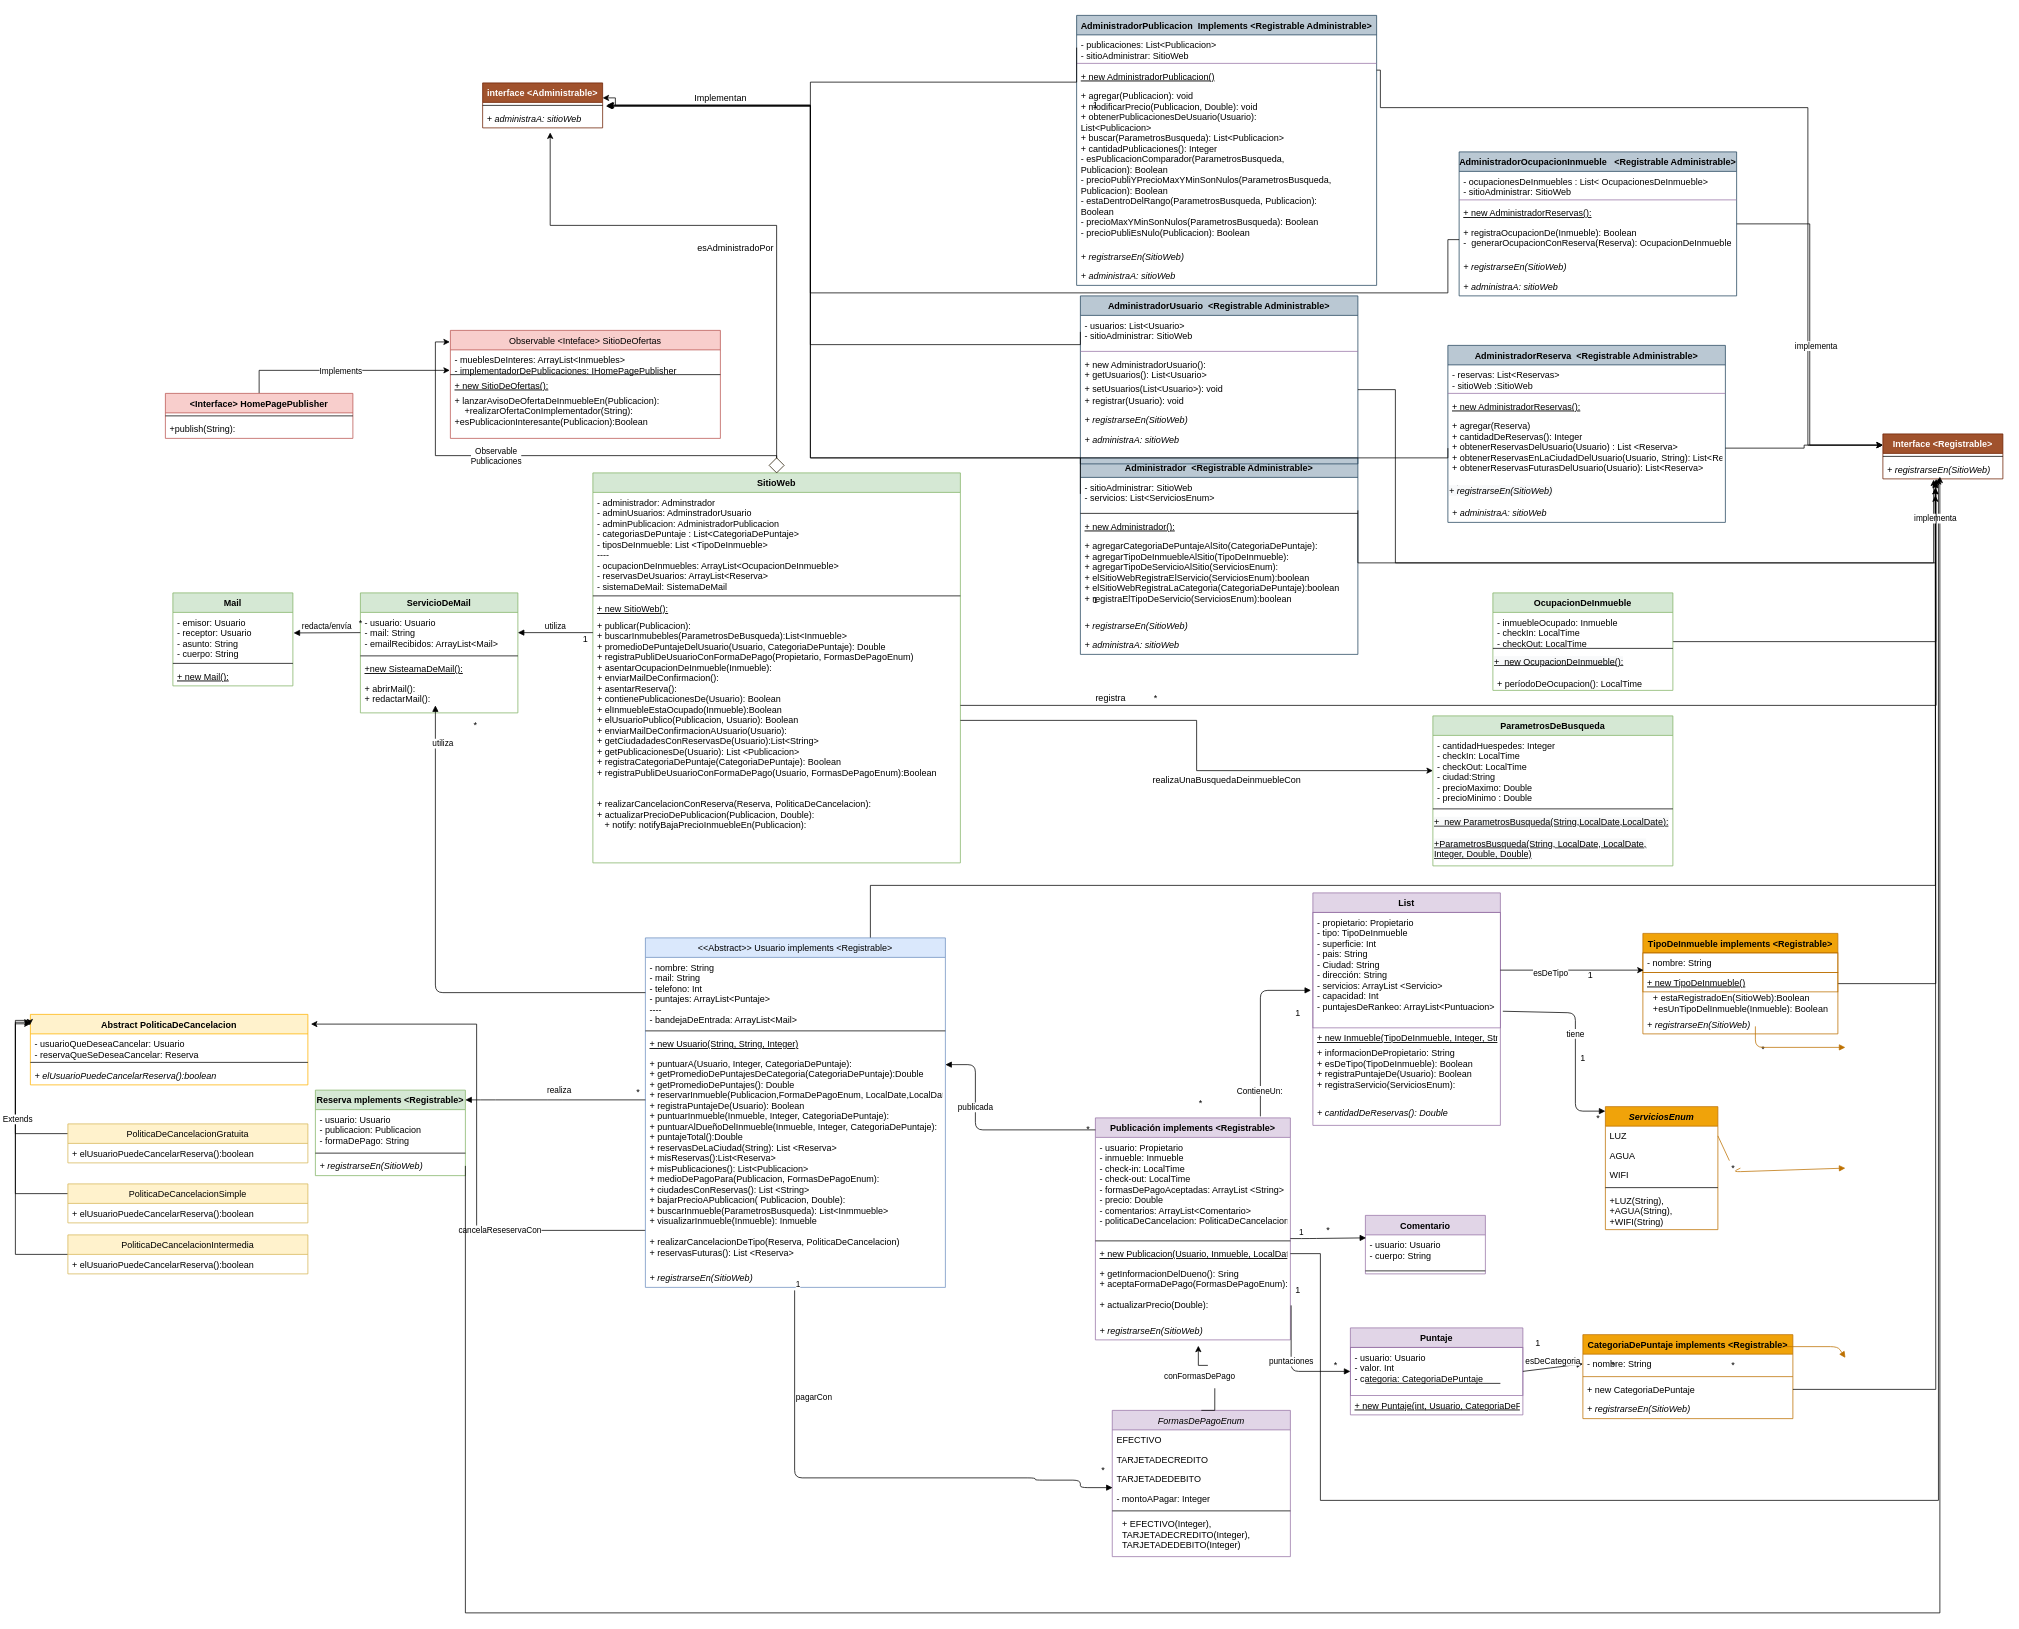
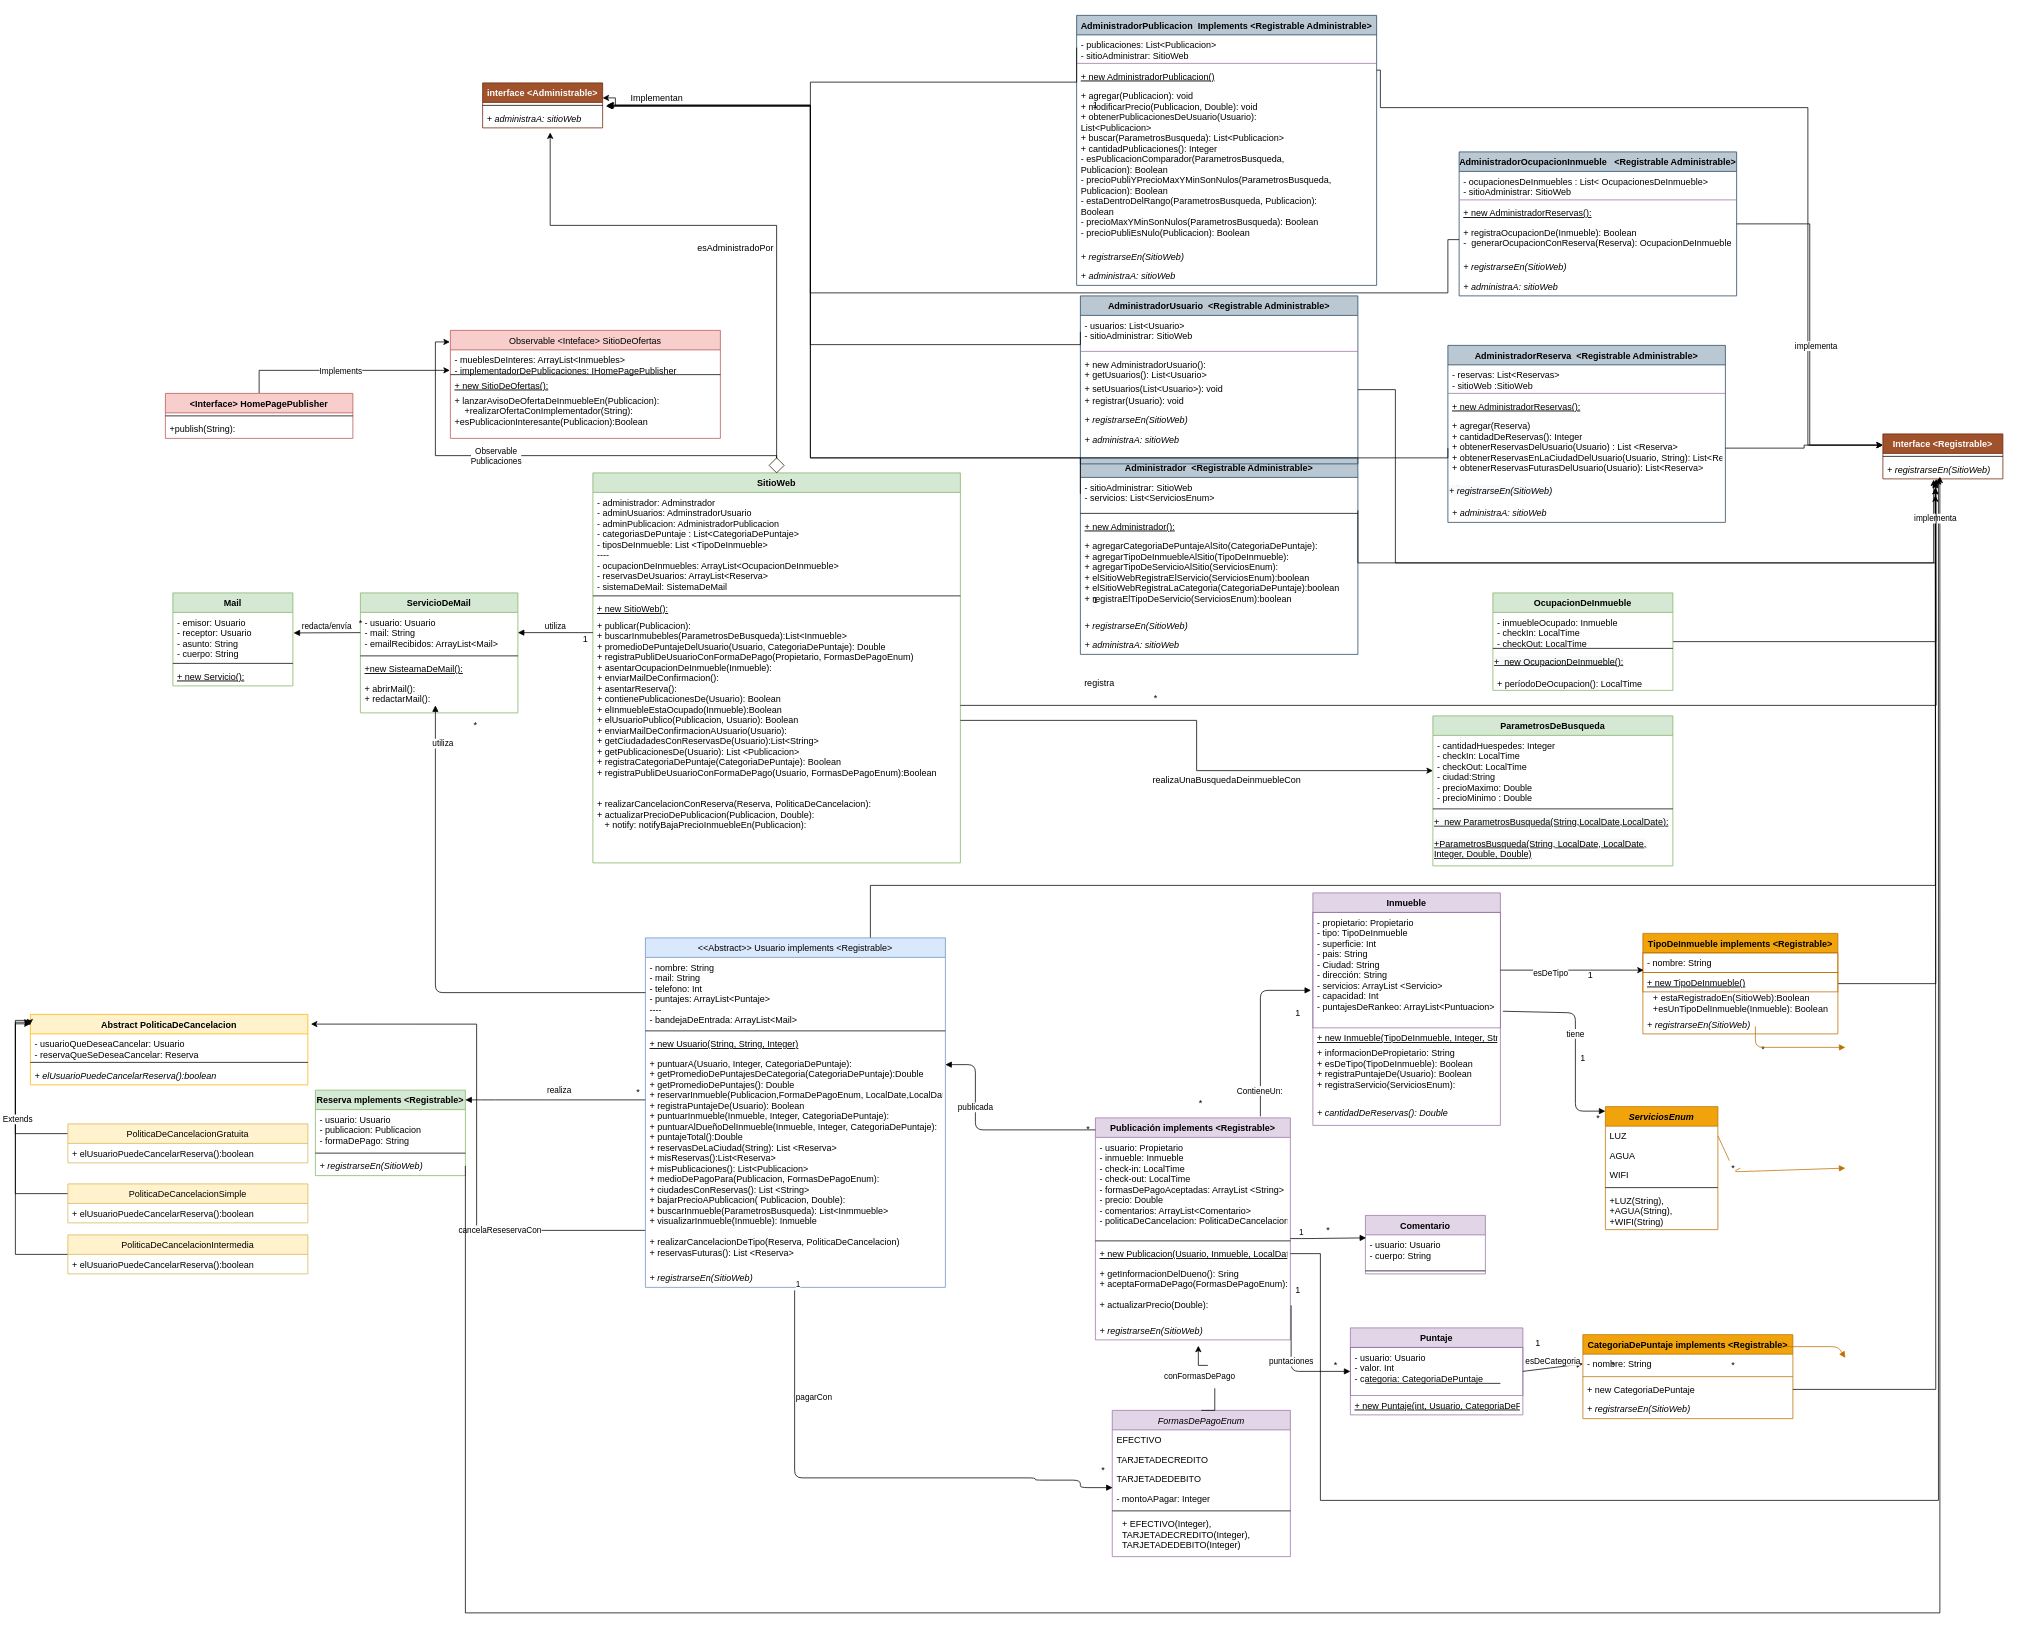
(720, 98) -> (657, 98)
(204, 677) -> (214, 677)
(1110, 698) -> (1099, 683)
(1406, 903) -> (1406, 903)
